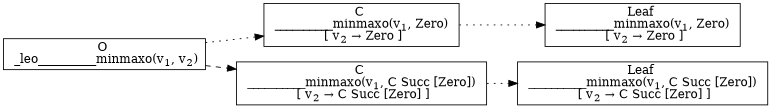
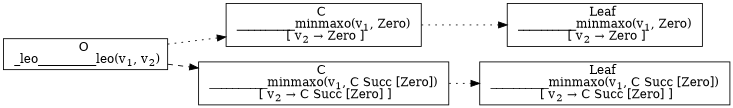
(87, 59) -> (68, 59)
